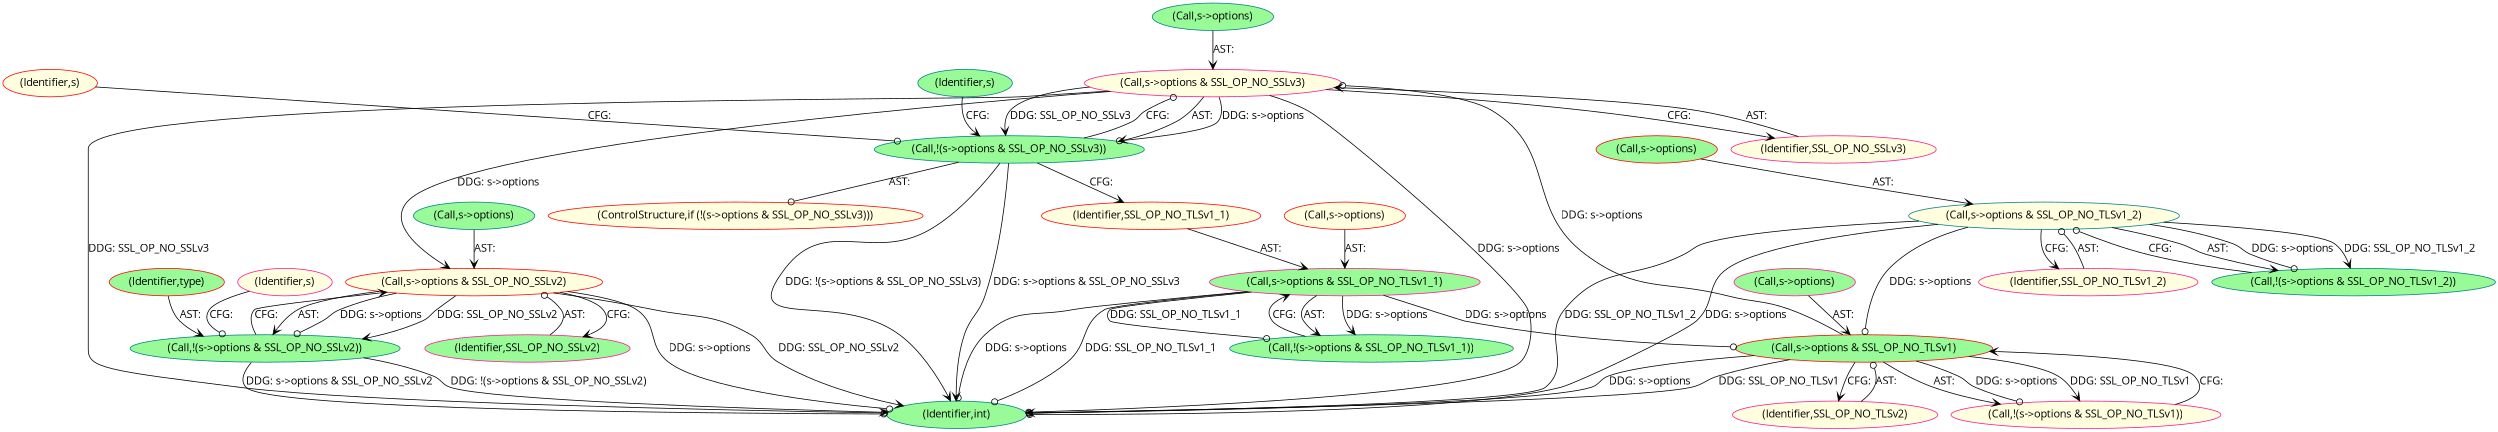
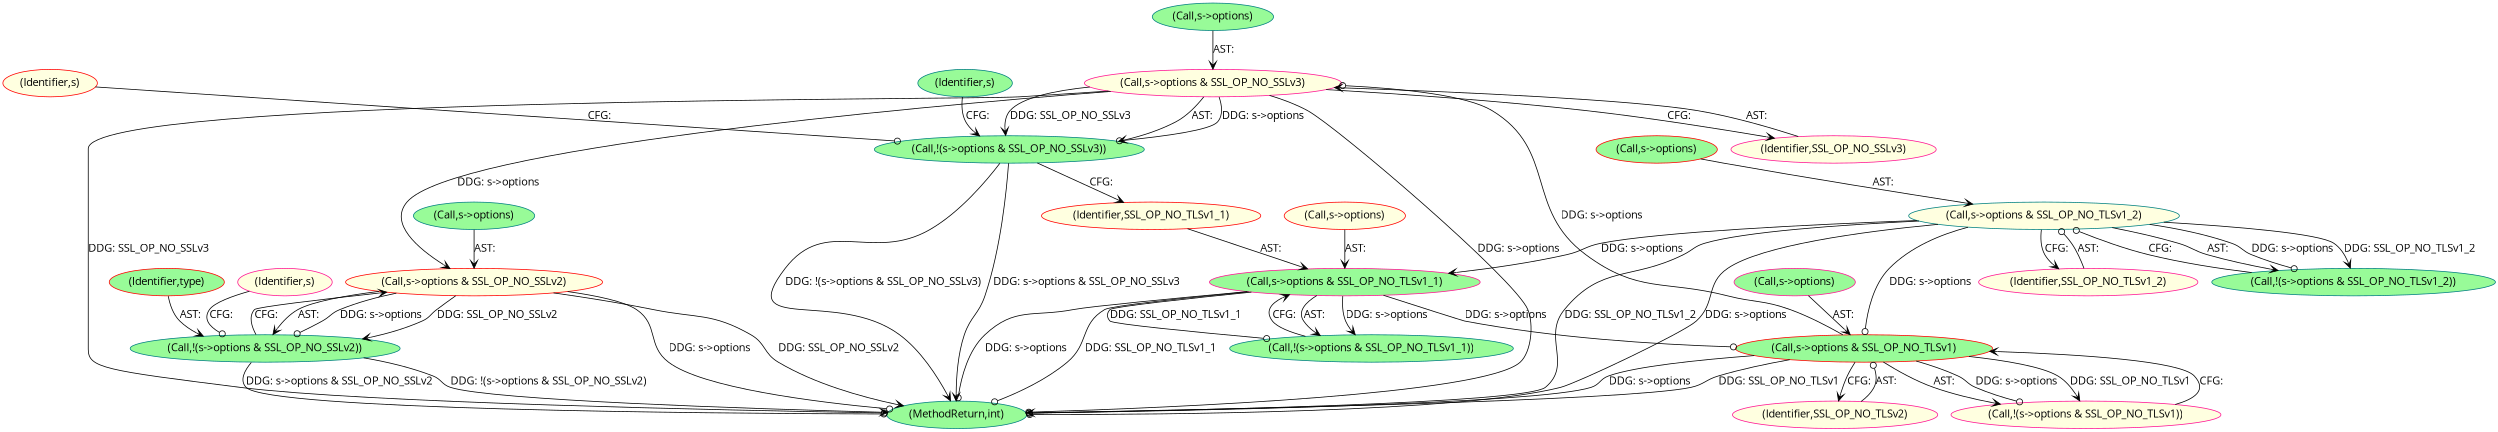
(1129, 123) -> none
(736, 216) -> none
none -> (1685, 233)
(527, 348) -> none
(957, 415) -> (957, 415)
